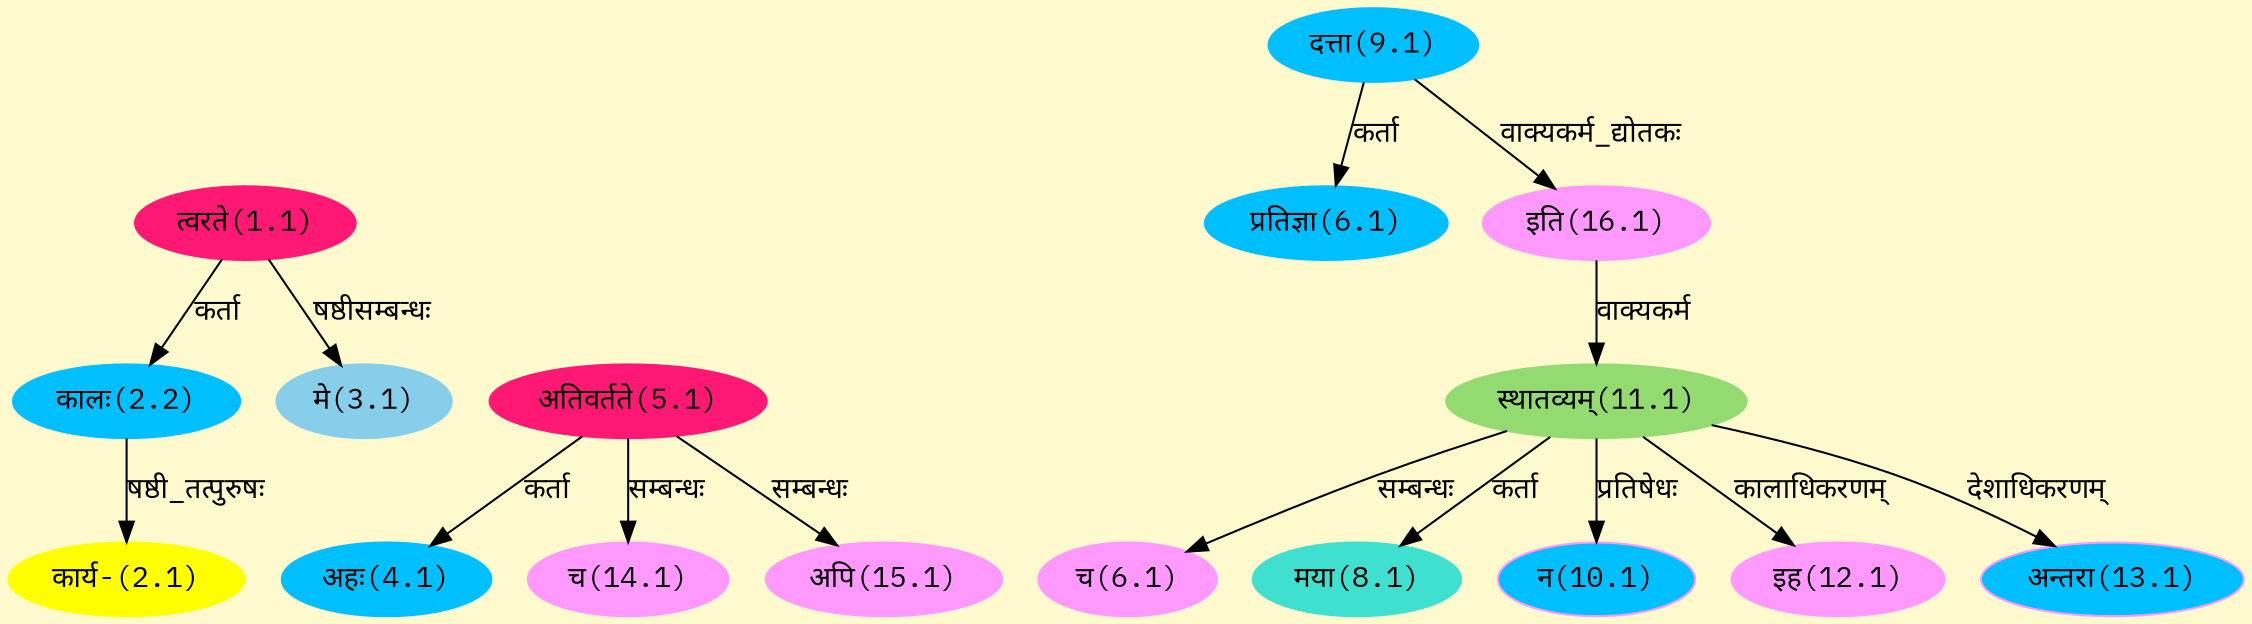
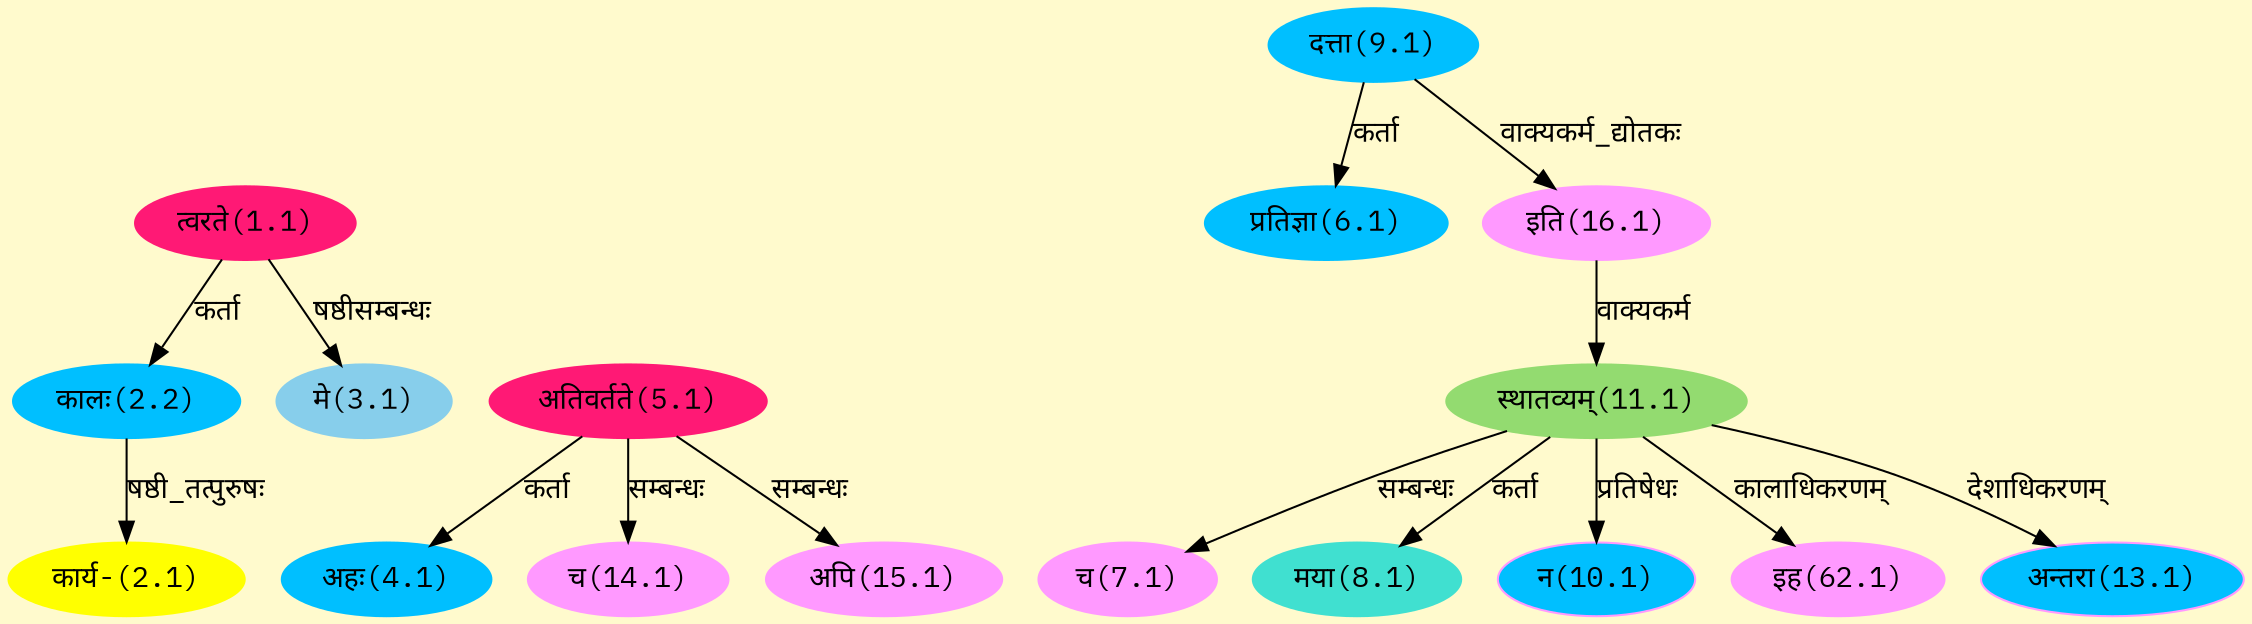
(1128, 579) -> (1128, 579)
(1838, 579) -> (1838, 579)
